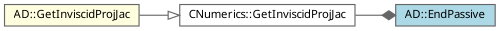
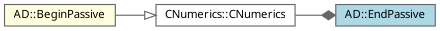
(72, 15) -> (60, 15)
(267, 15) -> (226, 15)
